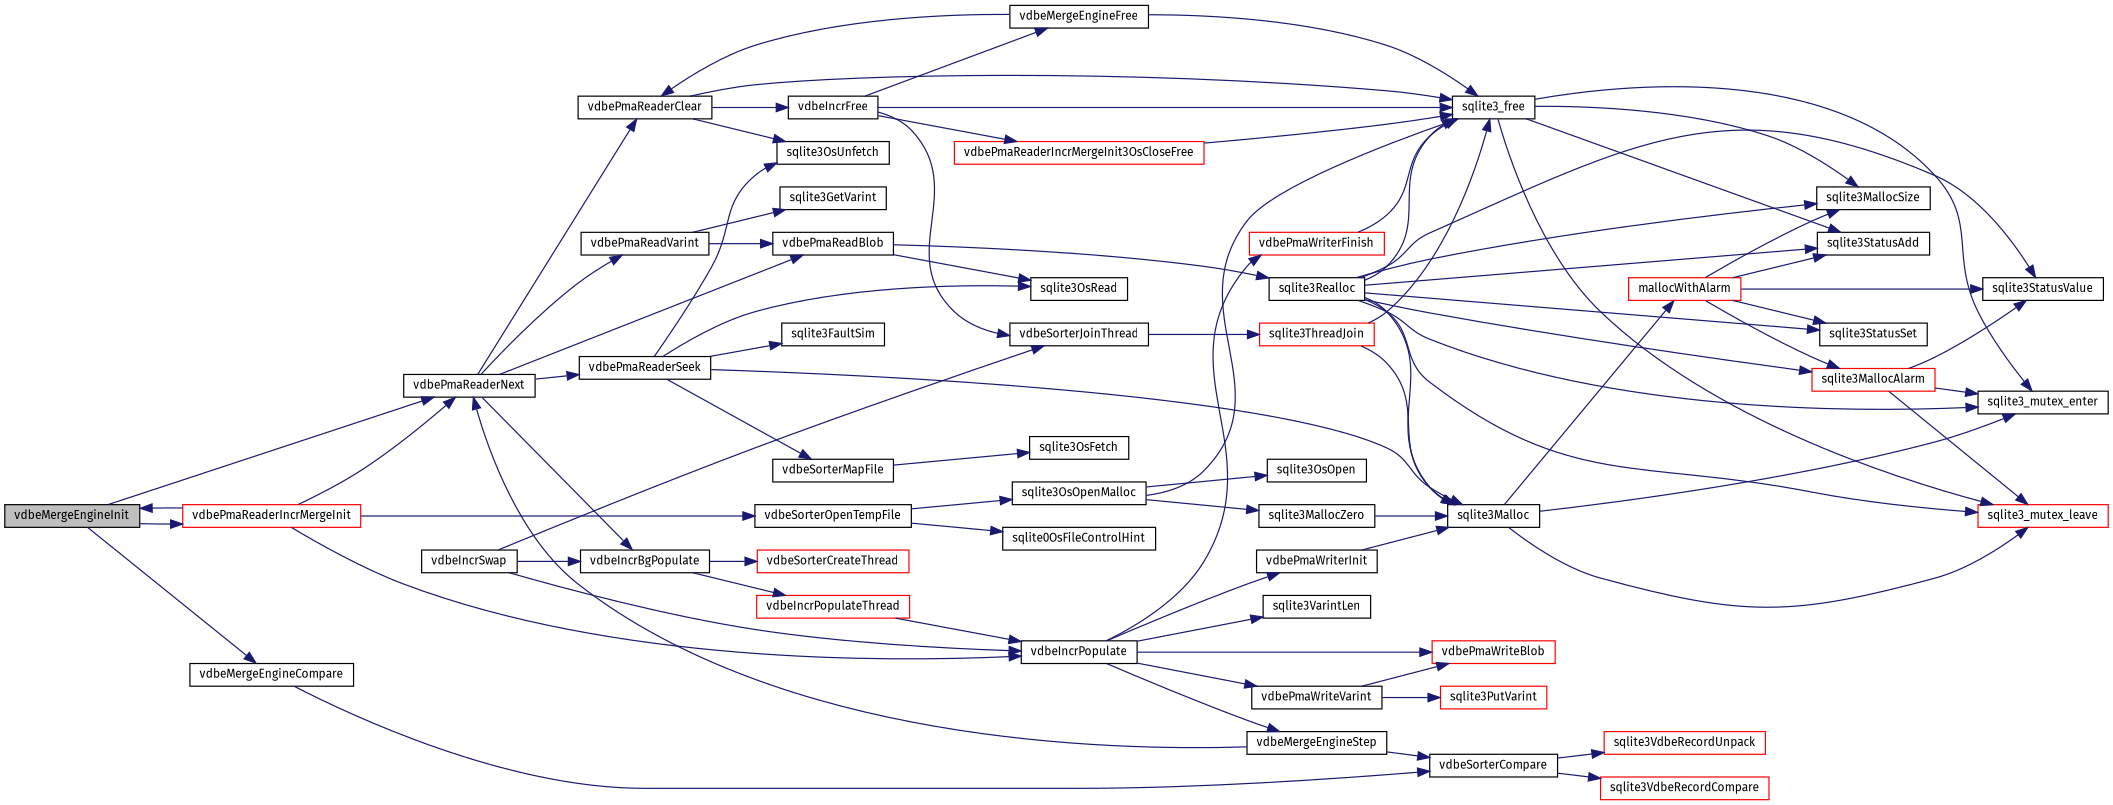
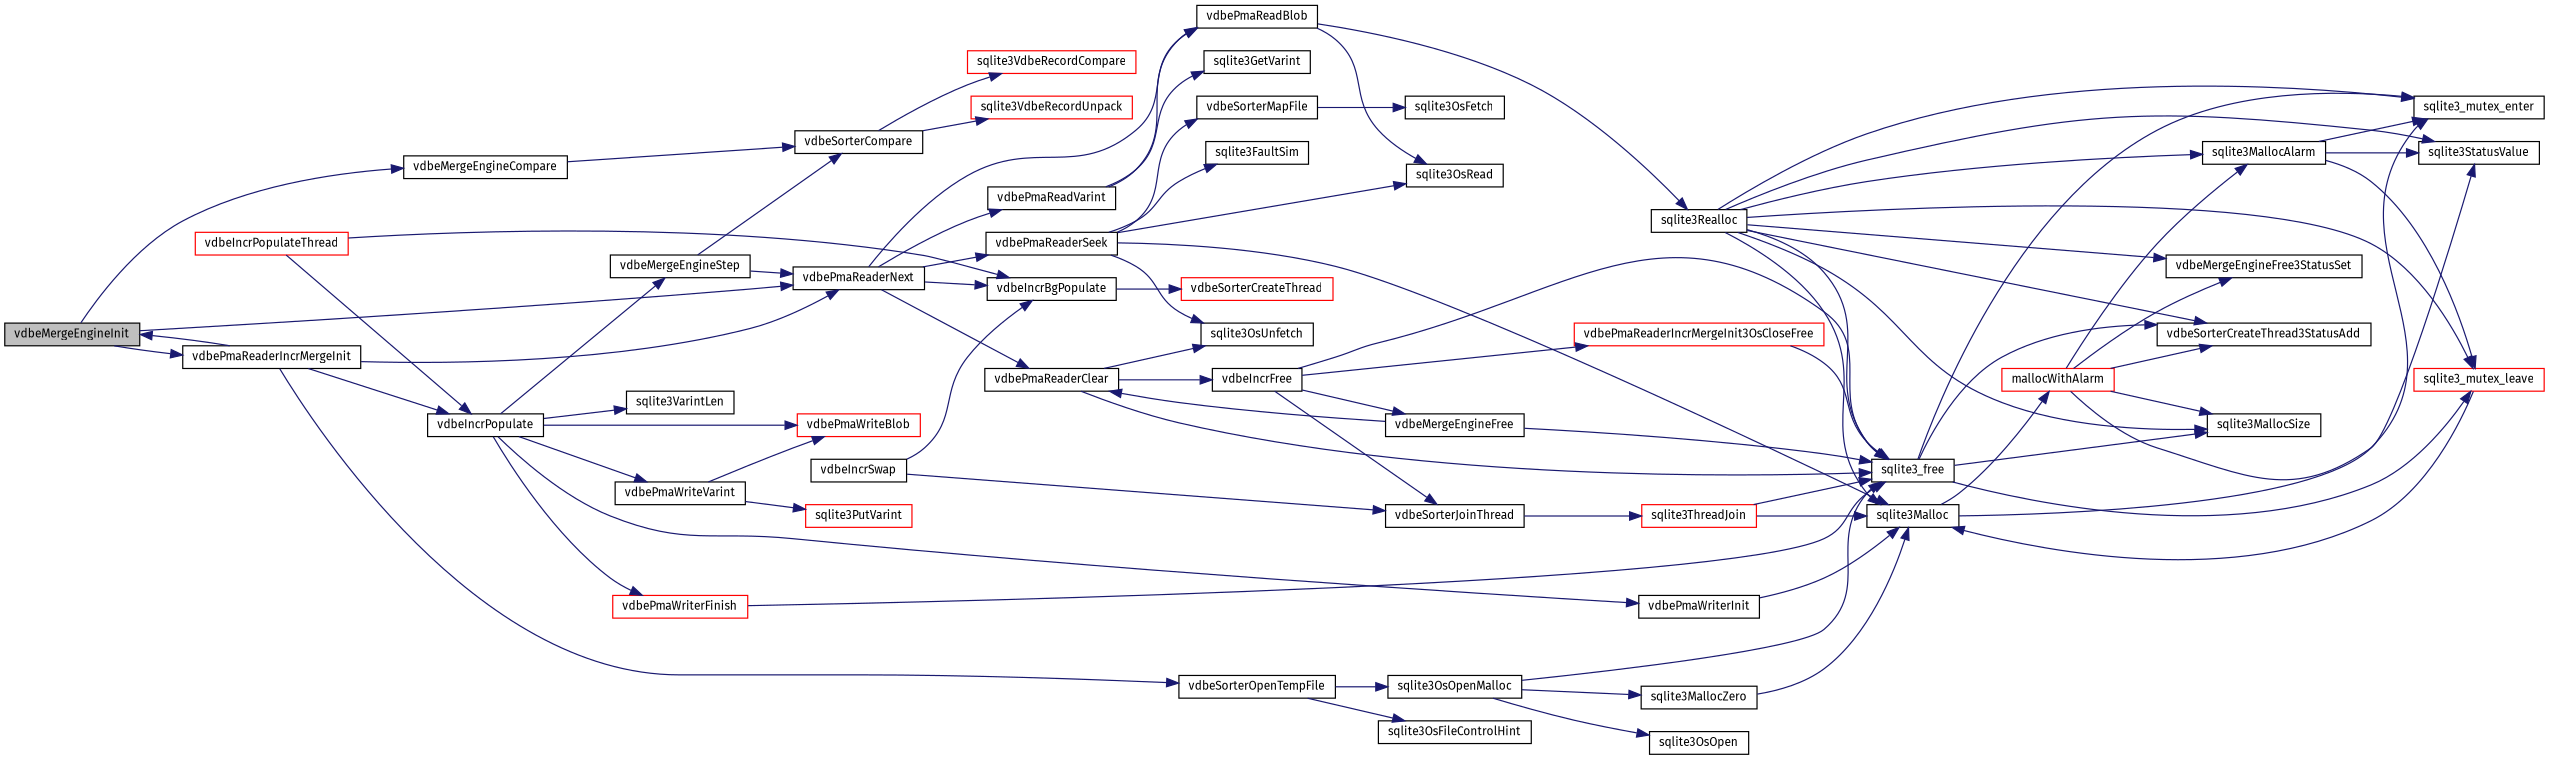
(1873, 244) -> (2264, 334)
(1873, 334) -> (2264, 266)
(1873, 380) -> (2264, 153)
(272, 516) -> (272, 357)
(1079, 539) -> (1455, 732)
(733, 583) -> (675, 233)
(1762, 607) -> (2253, 555)
(756, 630) -> none
